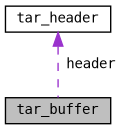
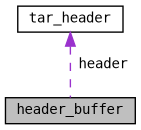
(58, 111) -> (70, 111)
